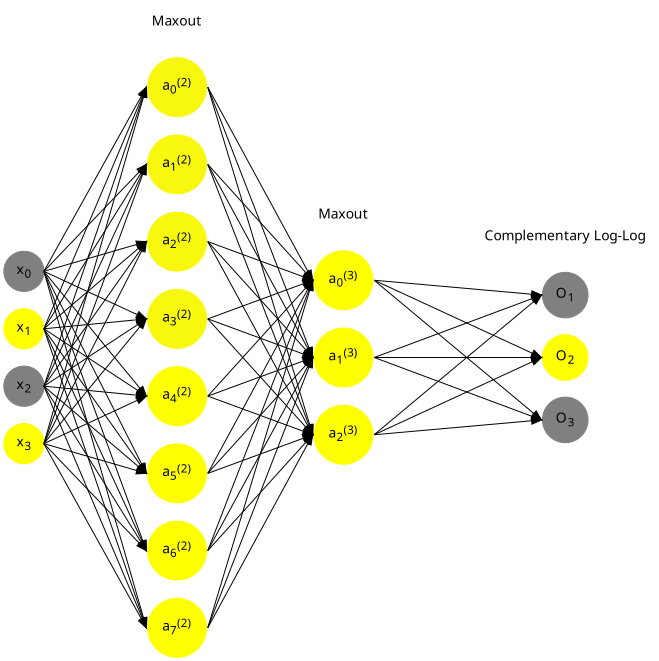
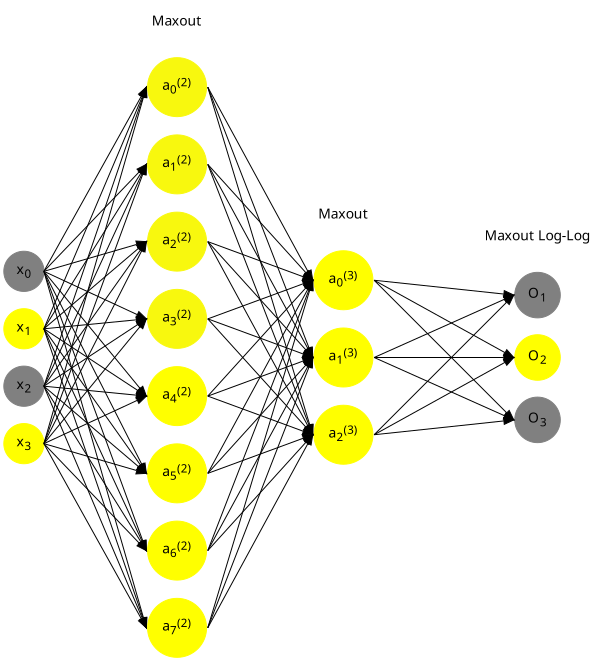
(565, 237) -> (538, 237)
